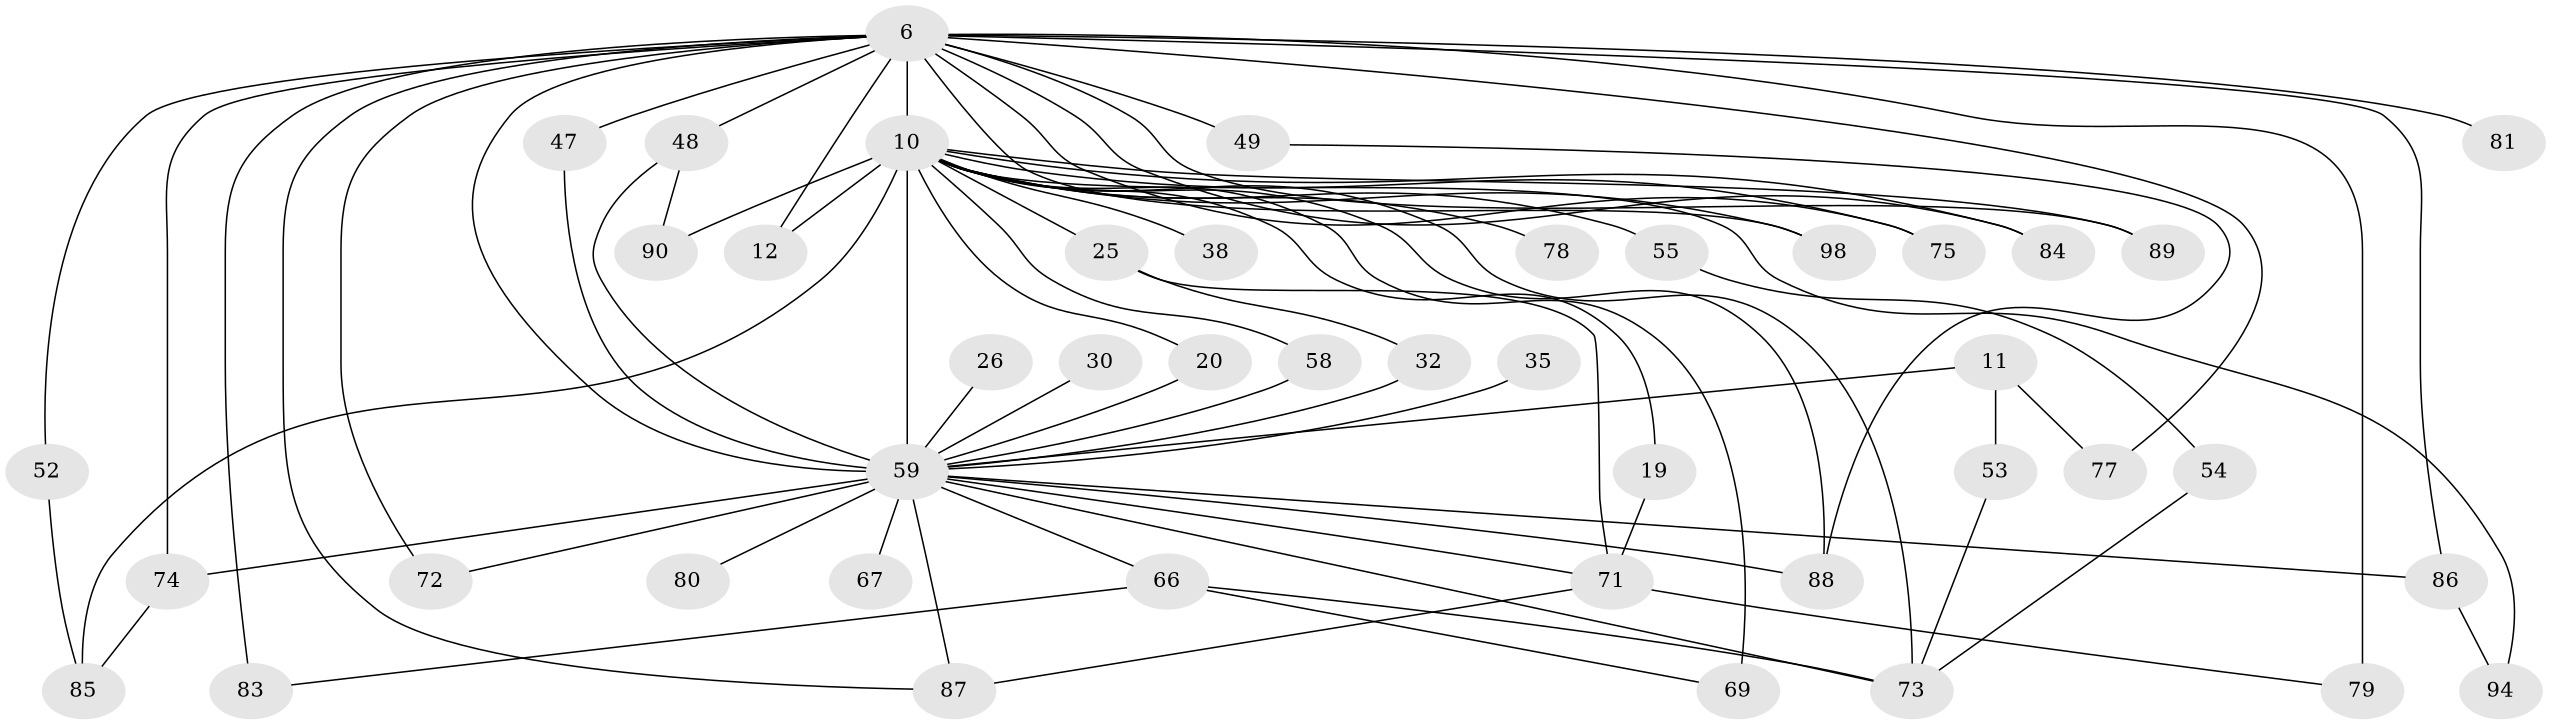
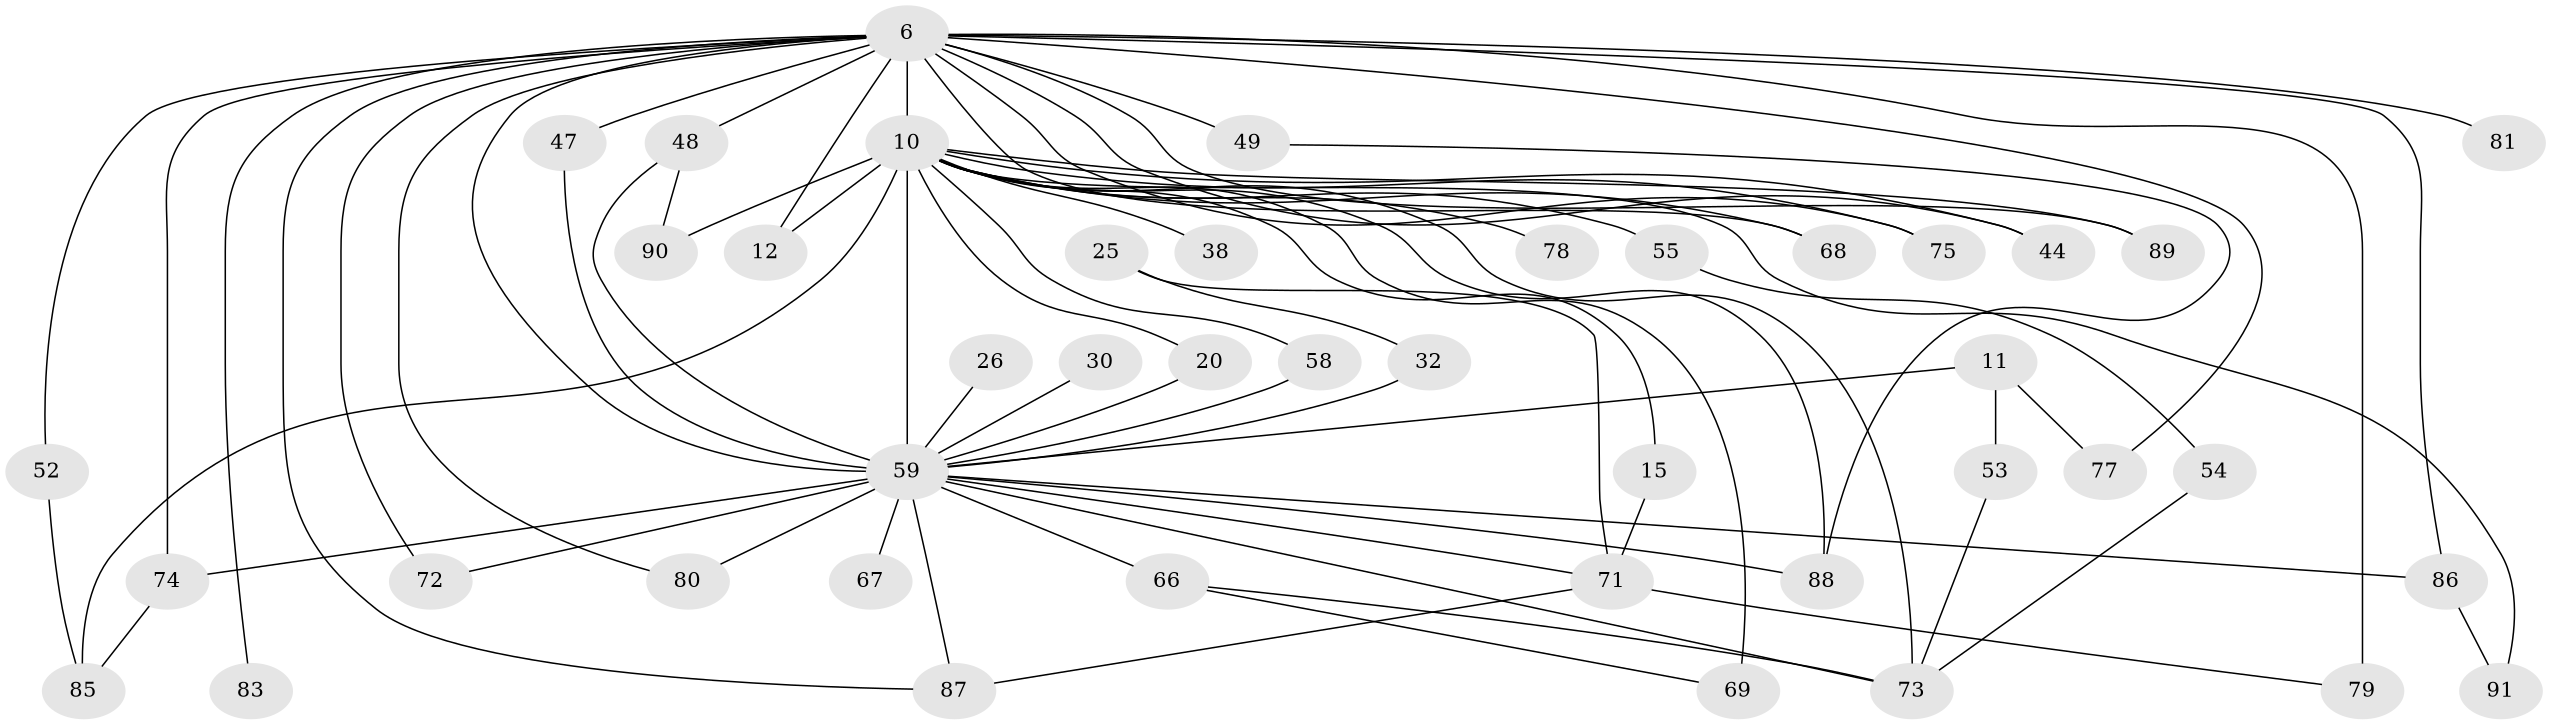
none -> (405, 198)
(1007, 198) -> none
(1834, 253) -> (1834, 253)
(2053, 253) -> (2053, 253)
(1539, 362) -> none
(1655, 472) -> (1655, 472)
(709, 636) -> none
(2501, 691) -> (2501, 691)
